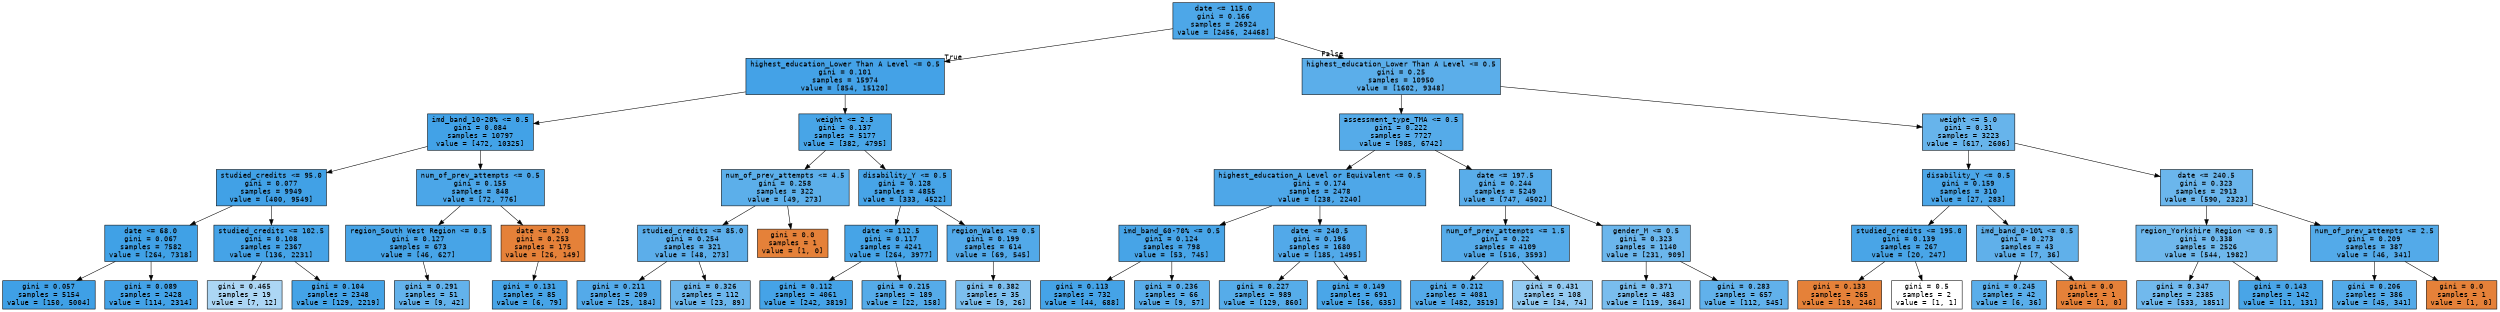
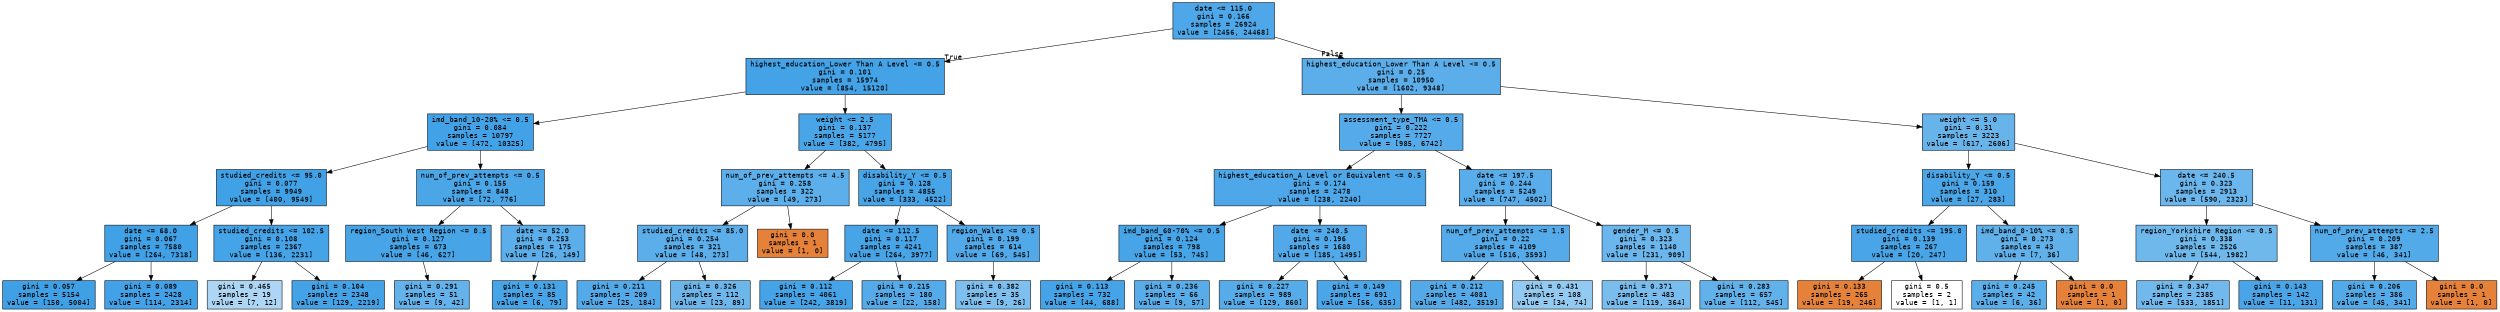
(151, 243) -> (151, 243)
(543, 243) -> (543, 243)
(904, 295) -> (904, 295)
